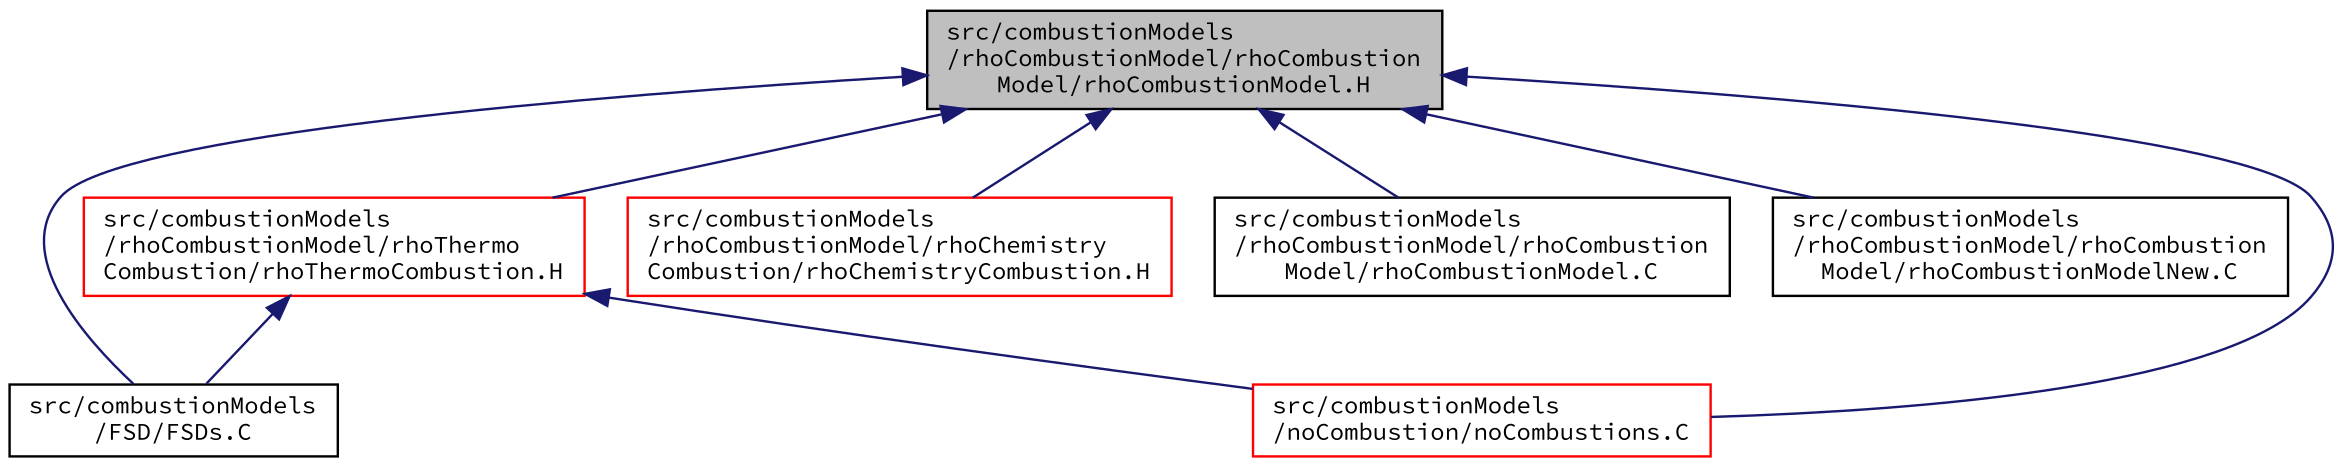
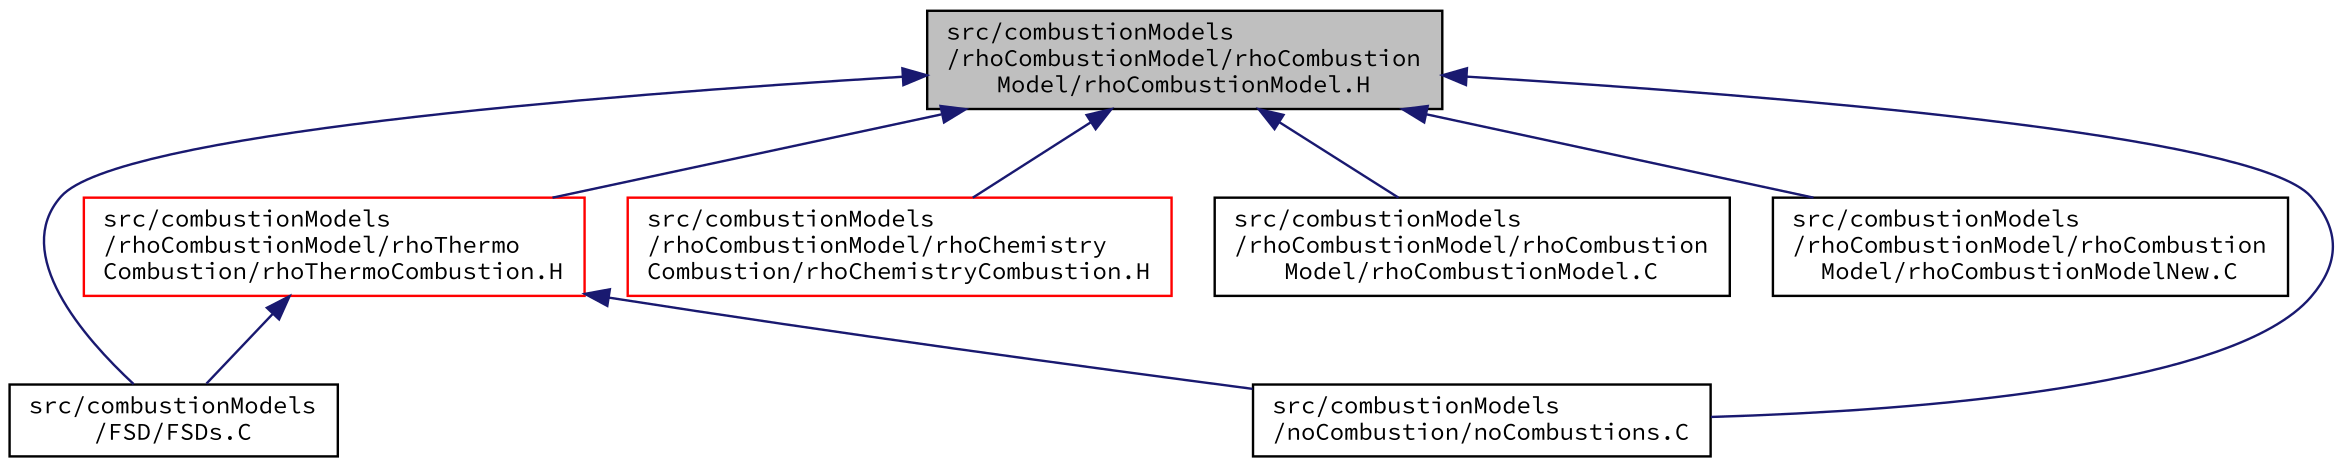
(1482, 420) -> (1482, 420)
